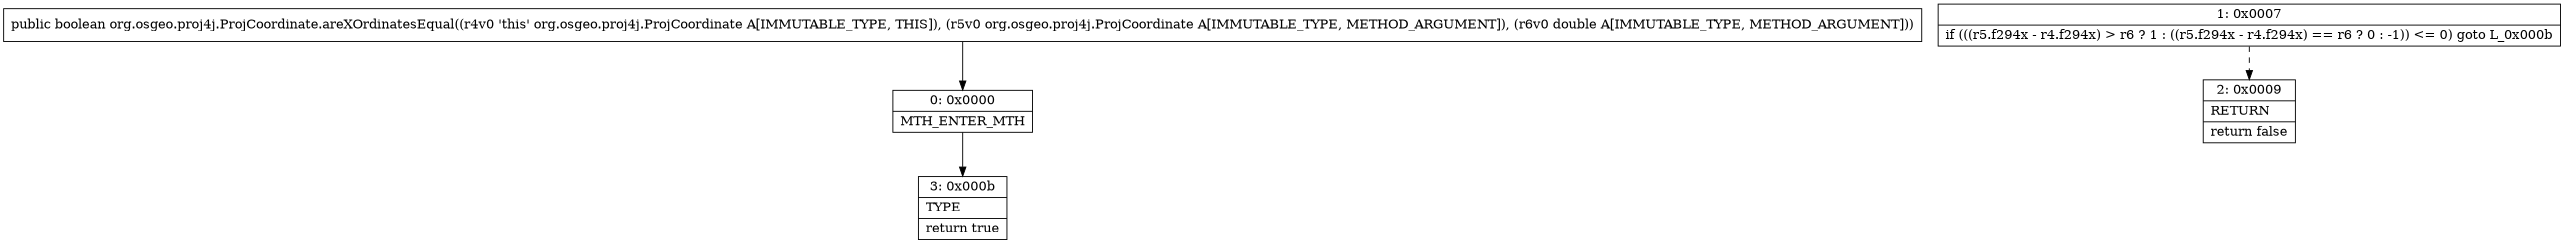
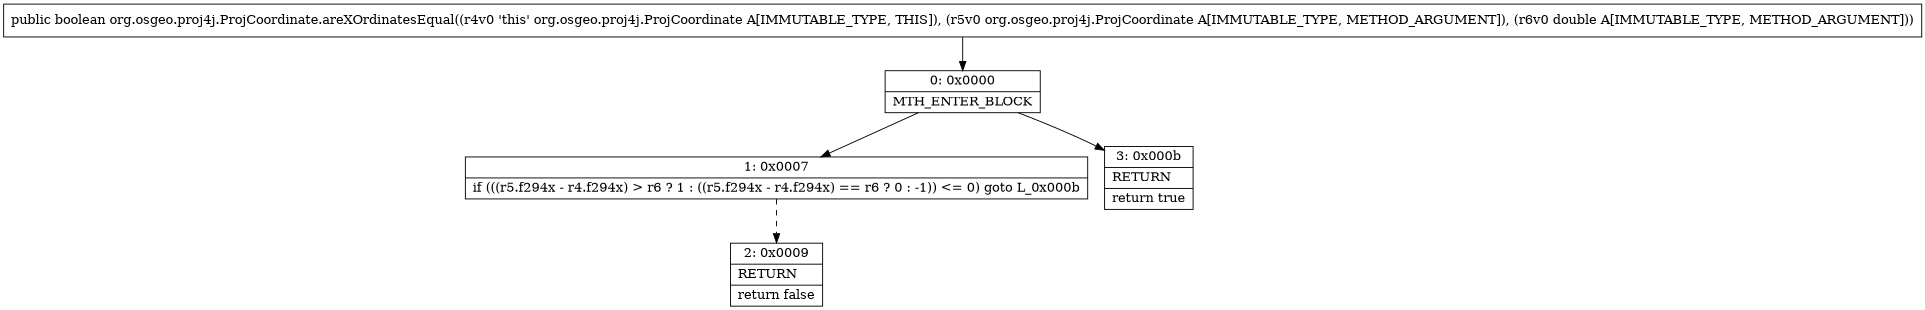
(963, 121) -> (963, 102)
none -> (874, 133)
(944, 208) -> (1142, 177)
